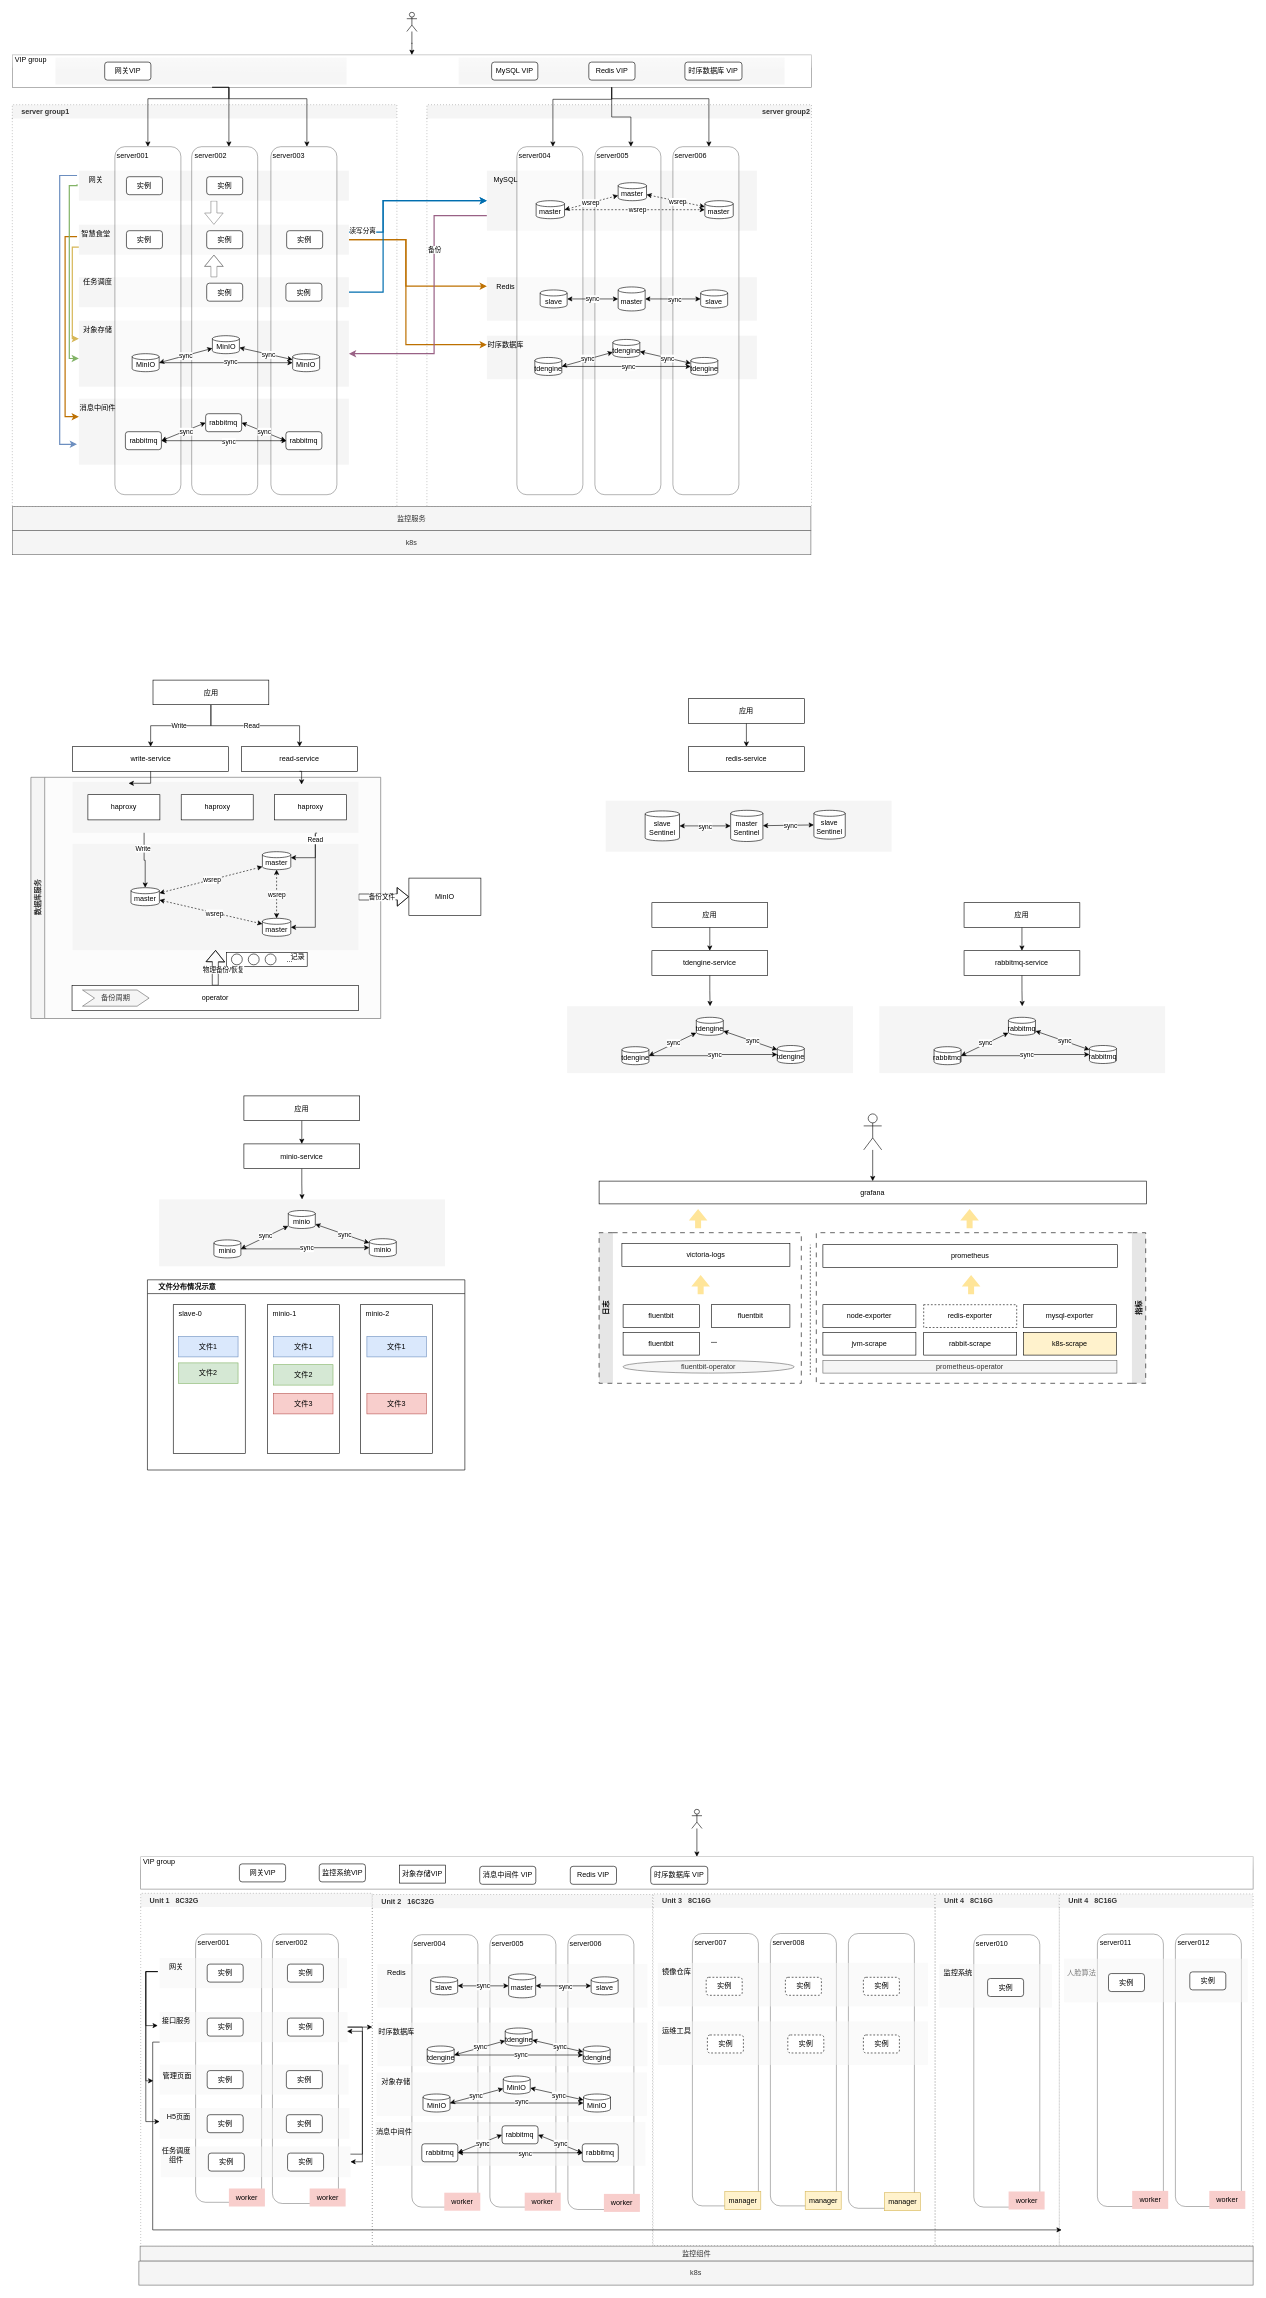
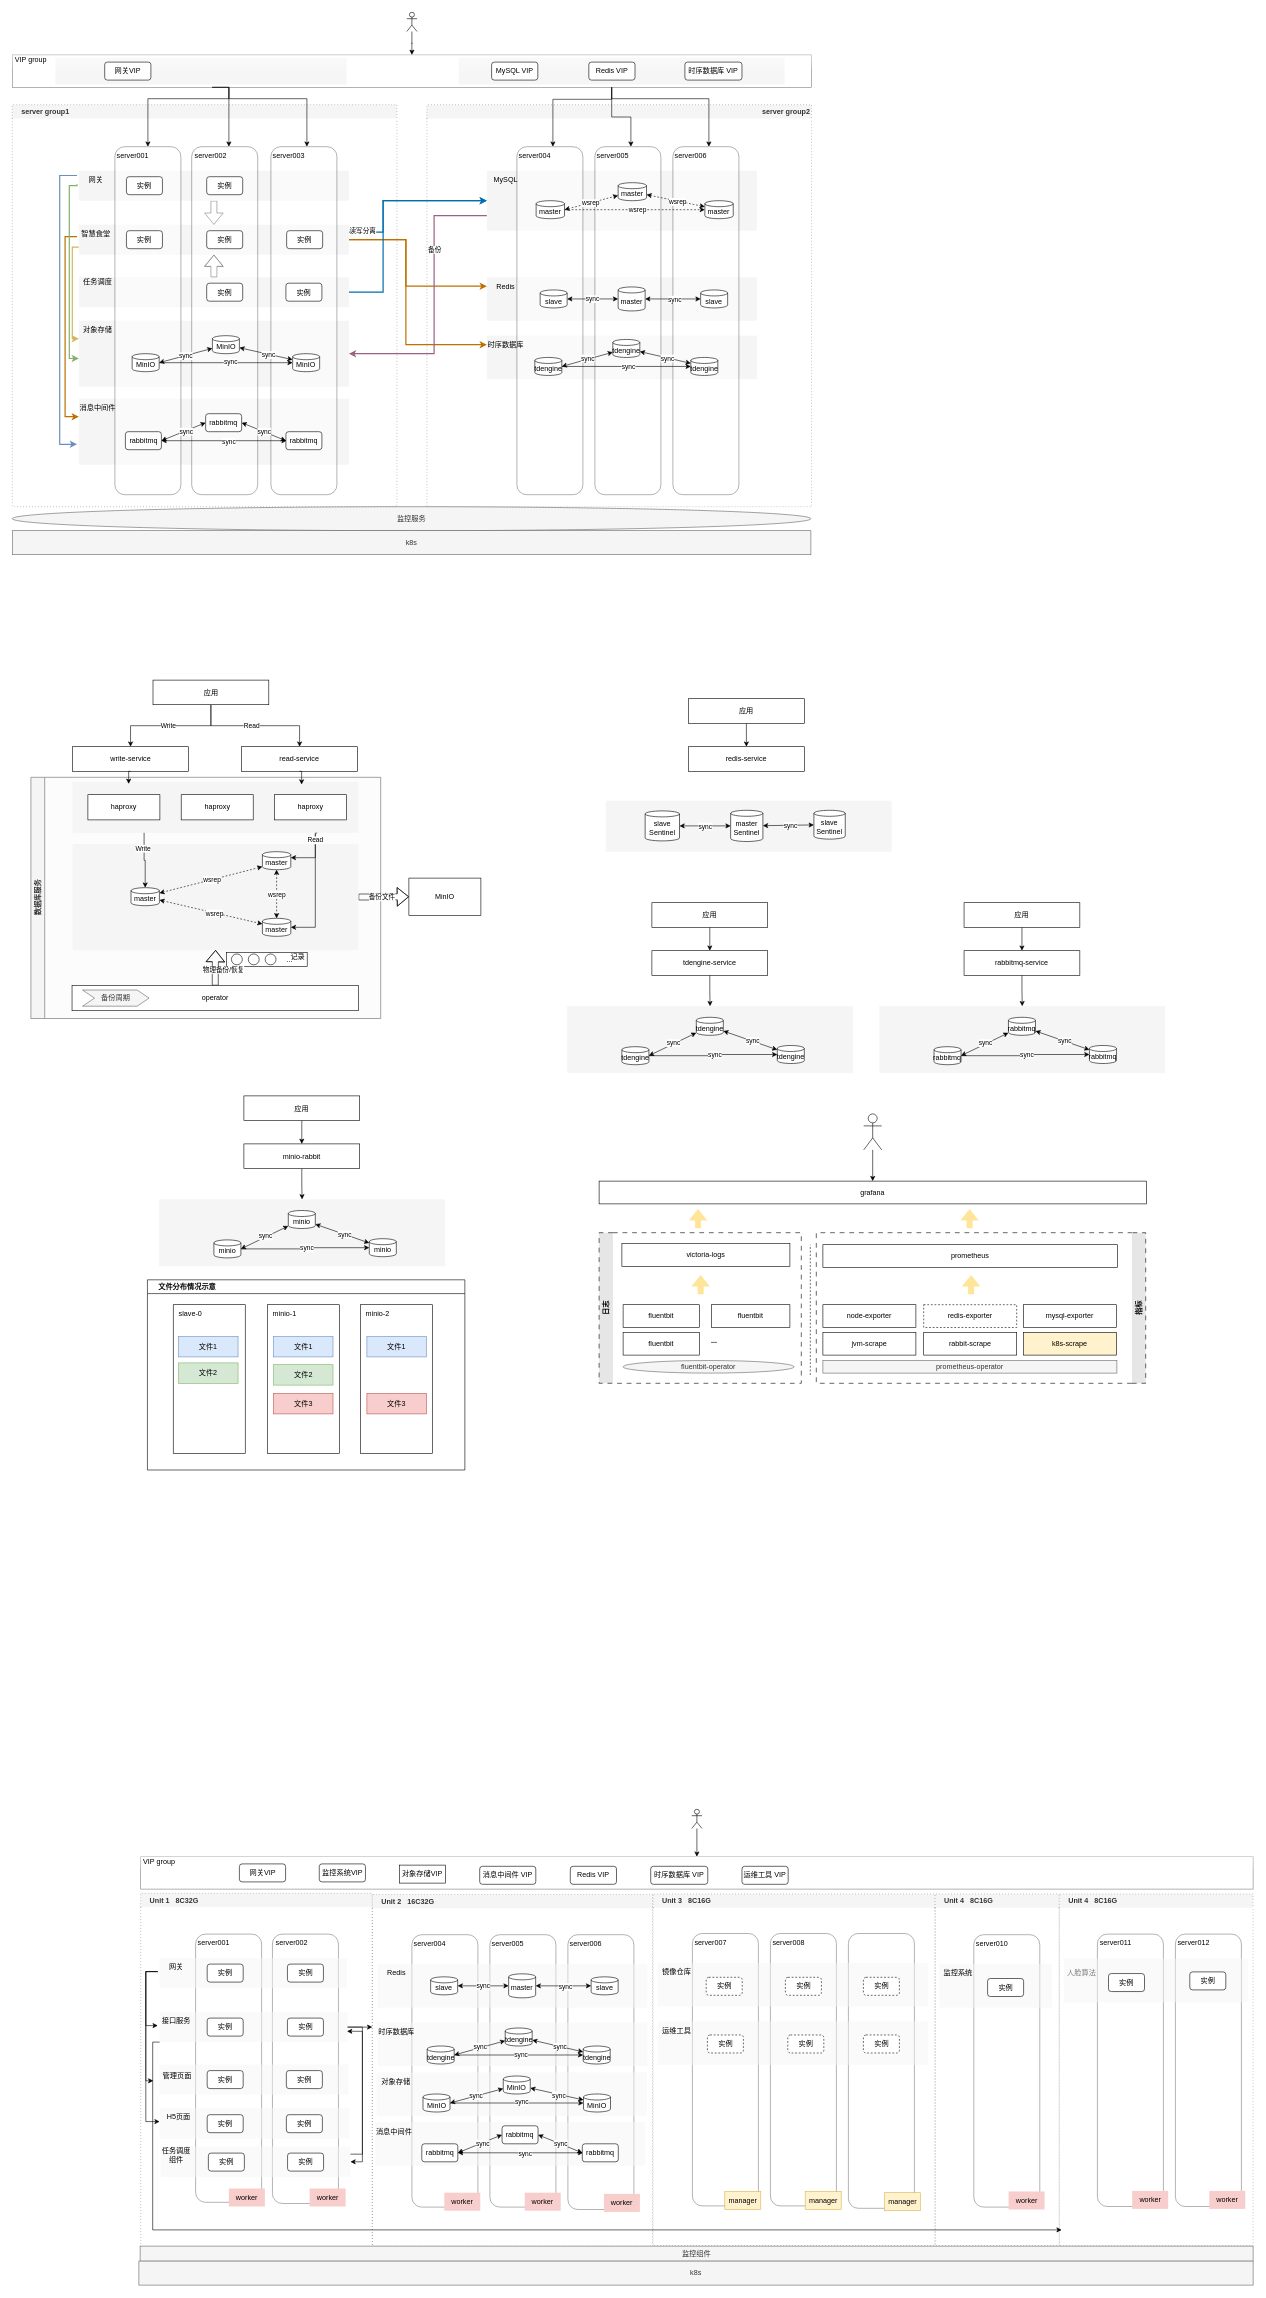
(412, 519) -> (412, 519)
(151, 759) -> (131, 759)
(302, 1157) -> (302, 1157)
none -> (765, 1875)
